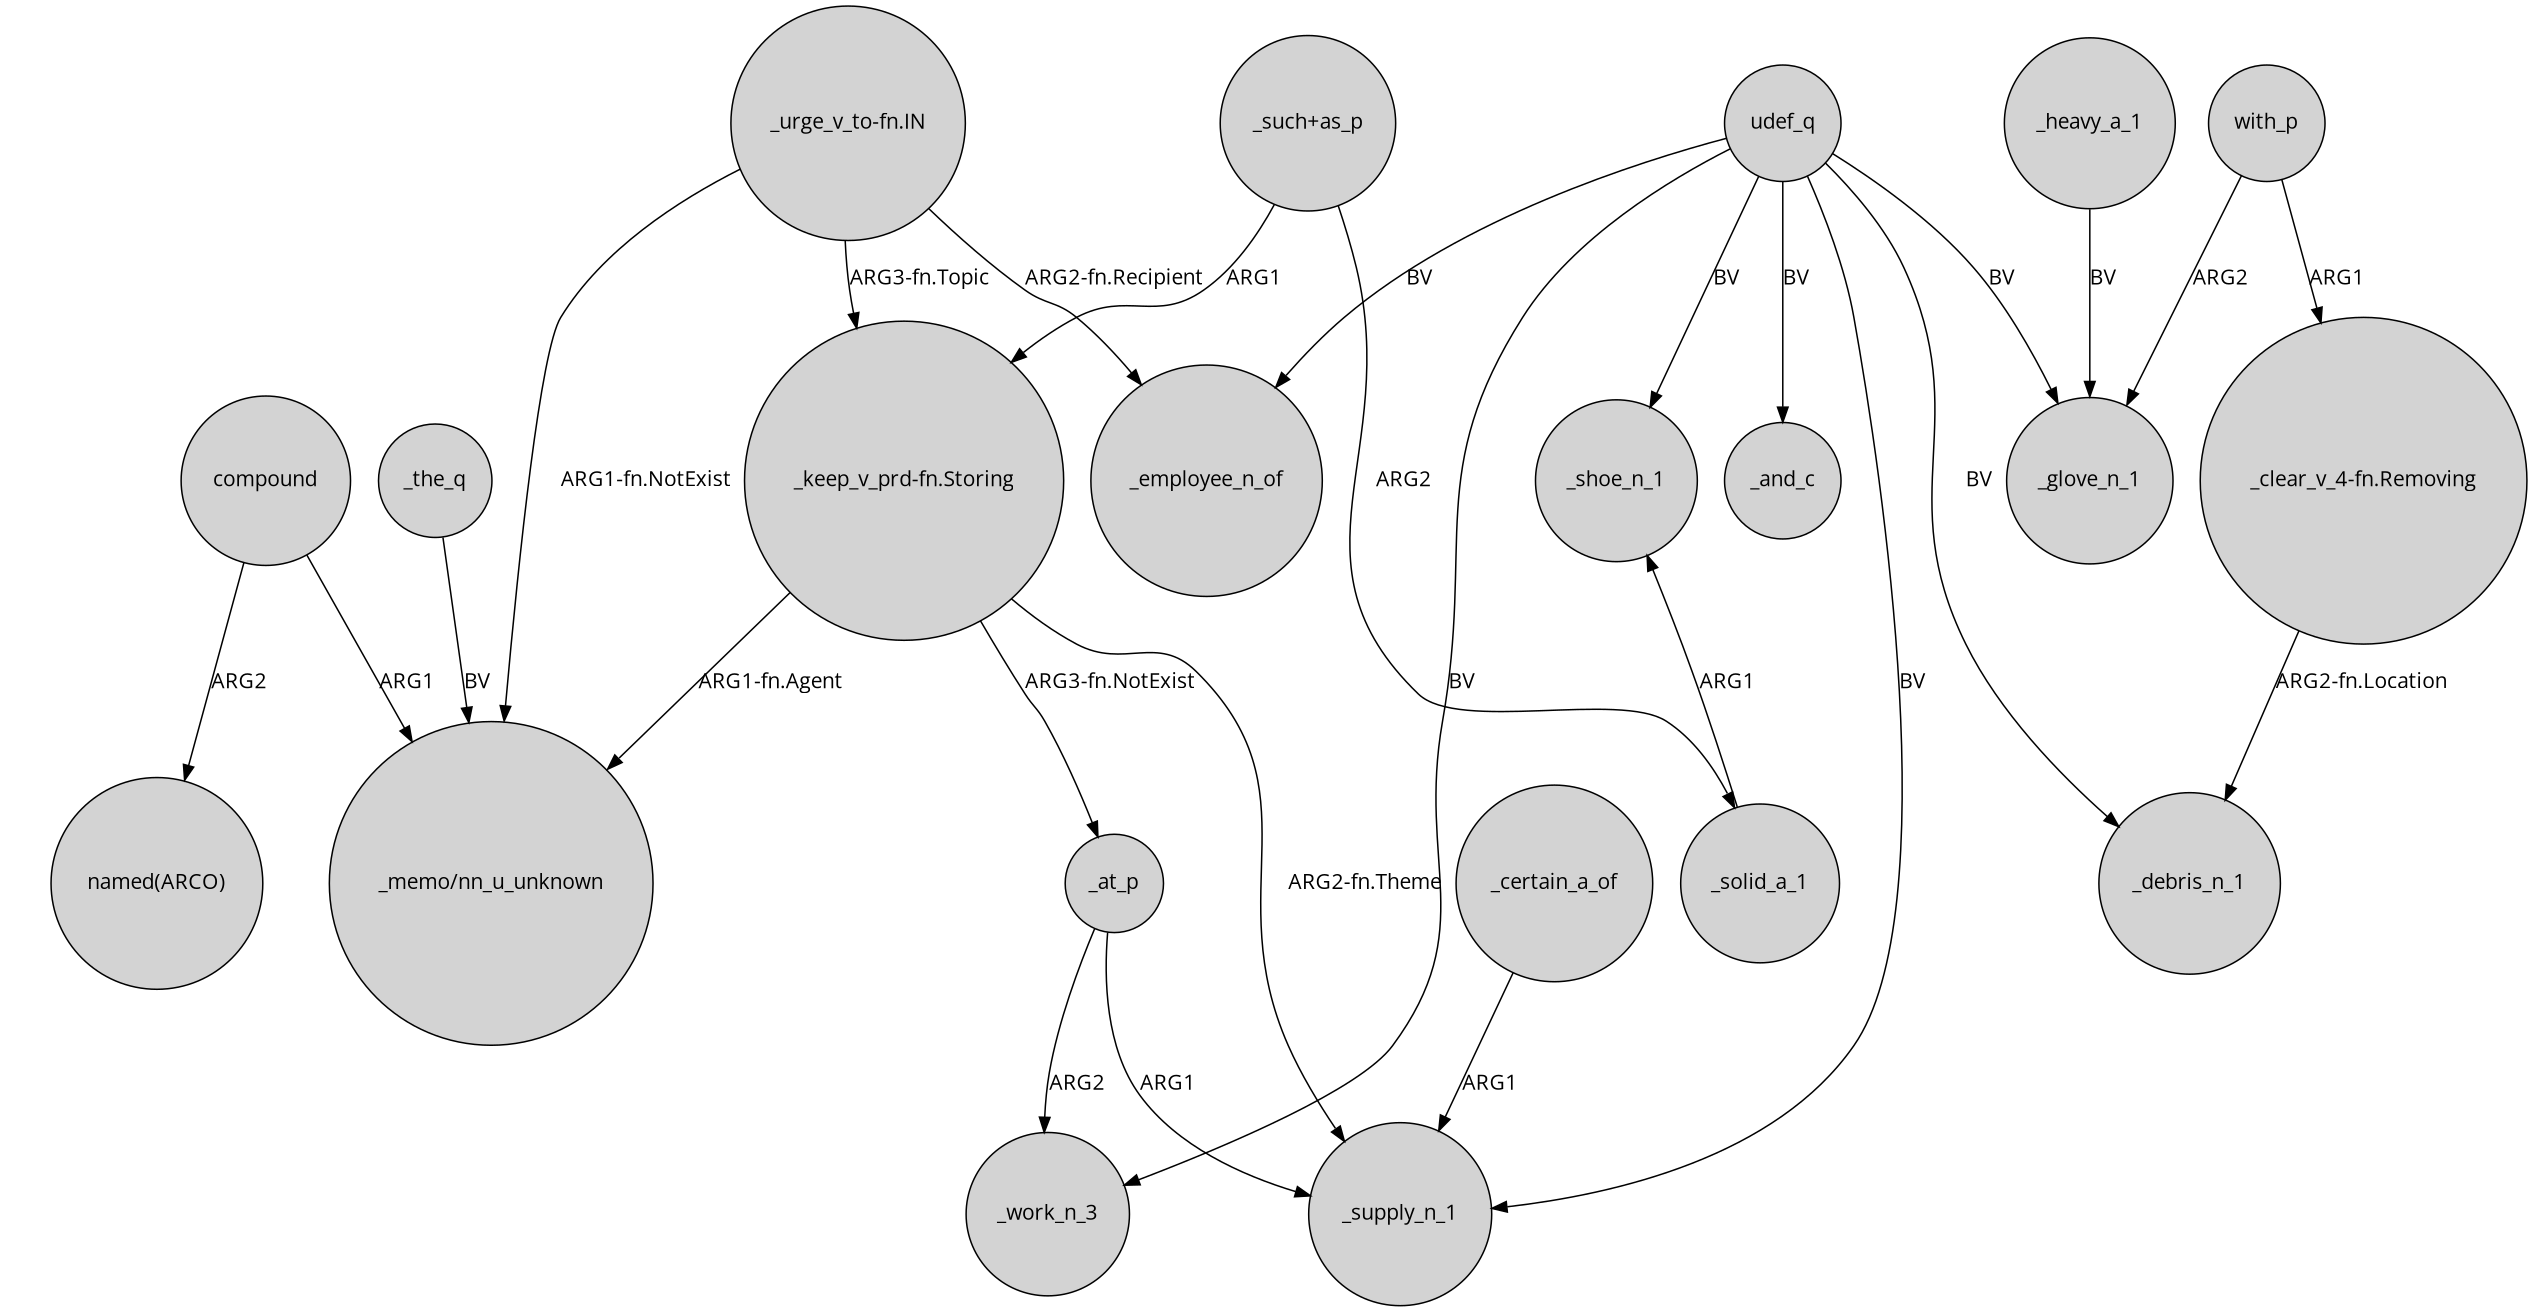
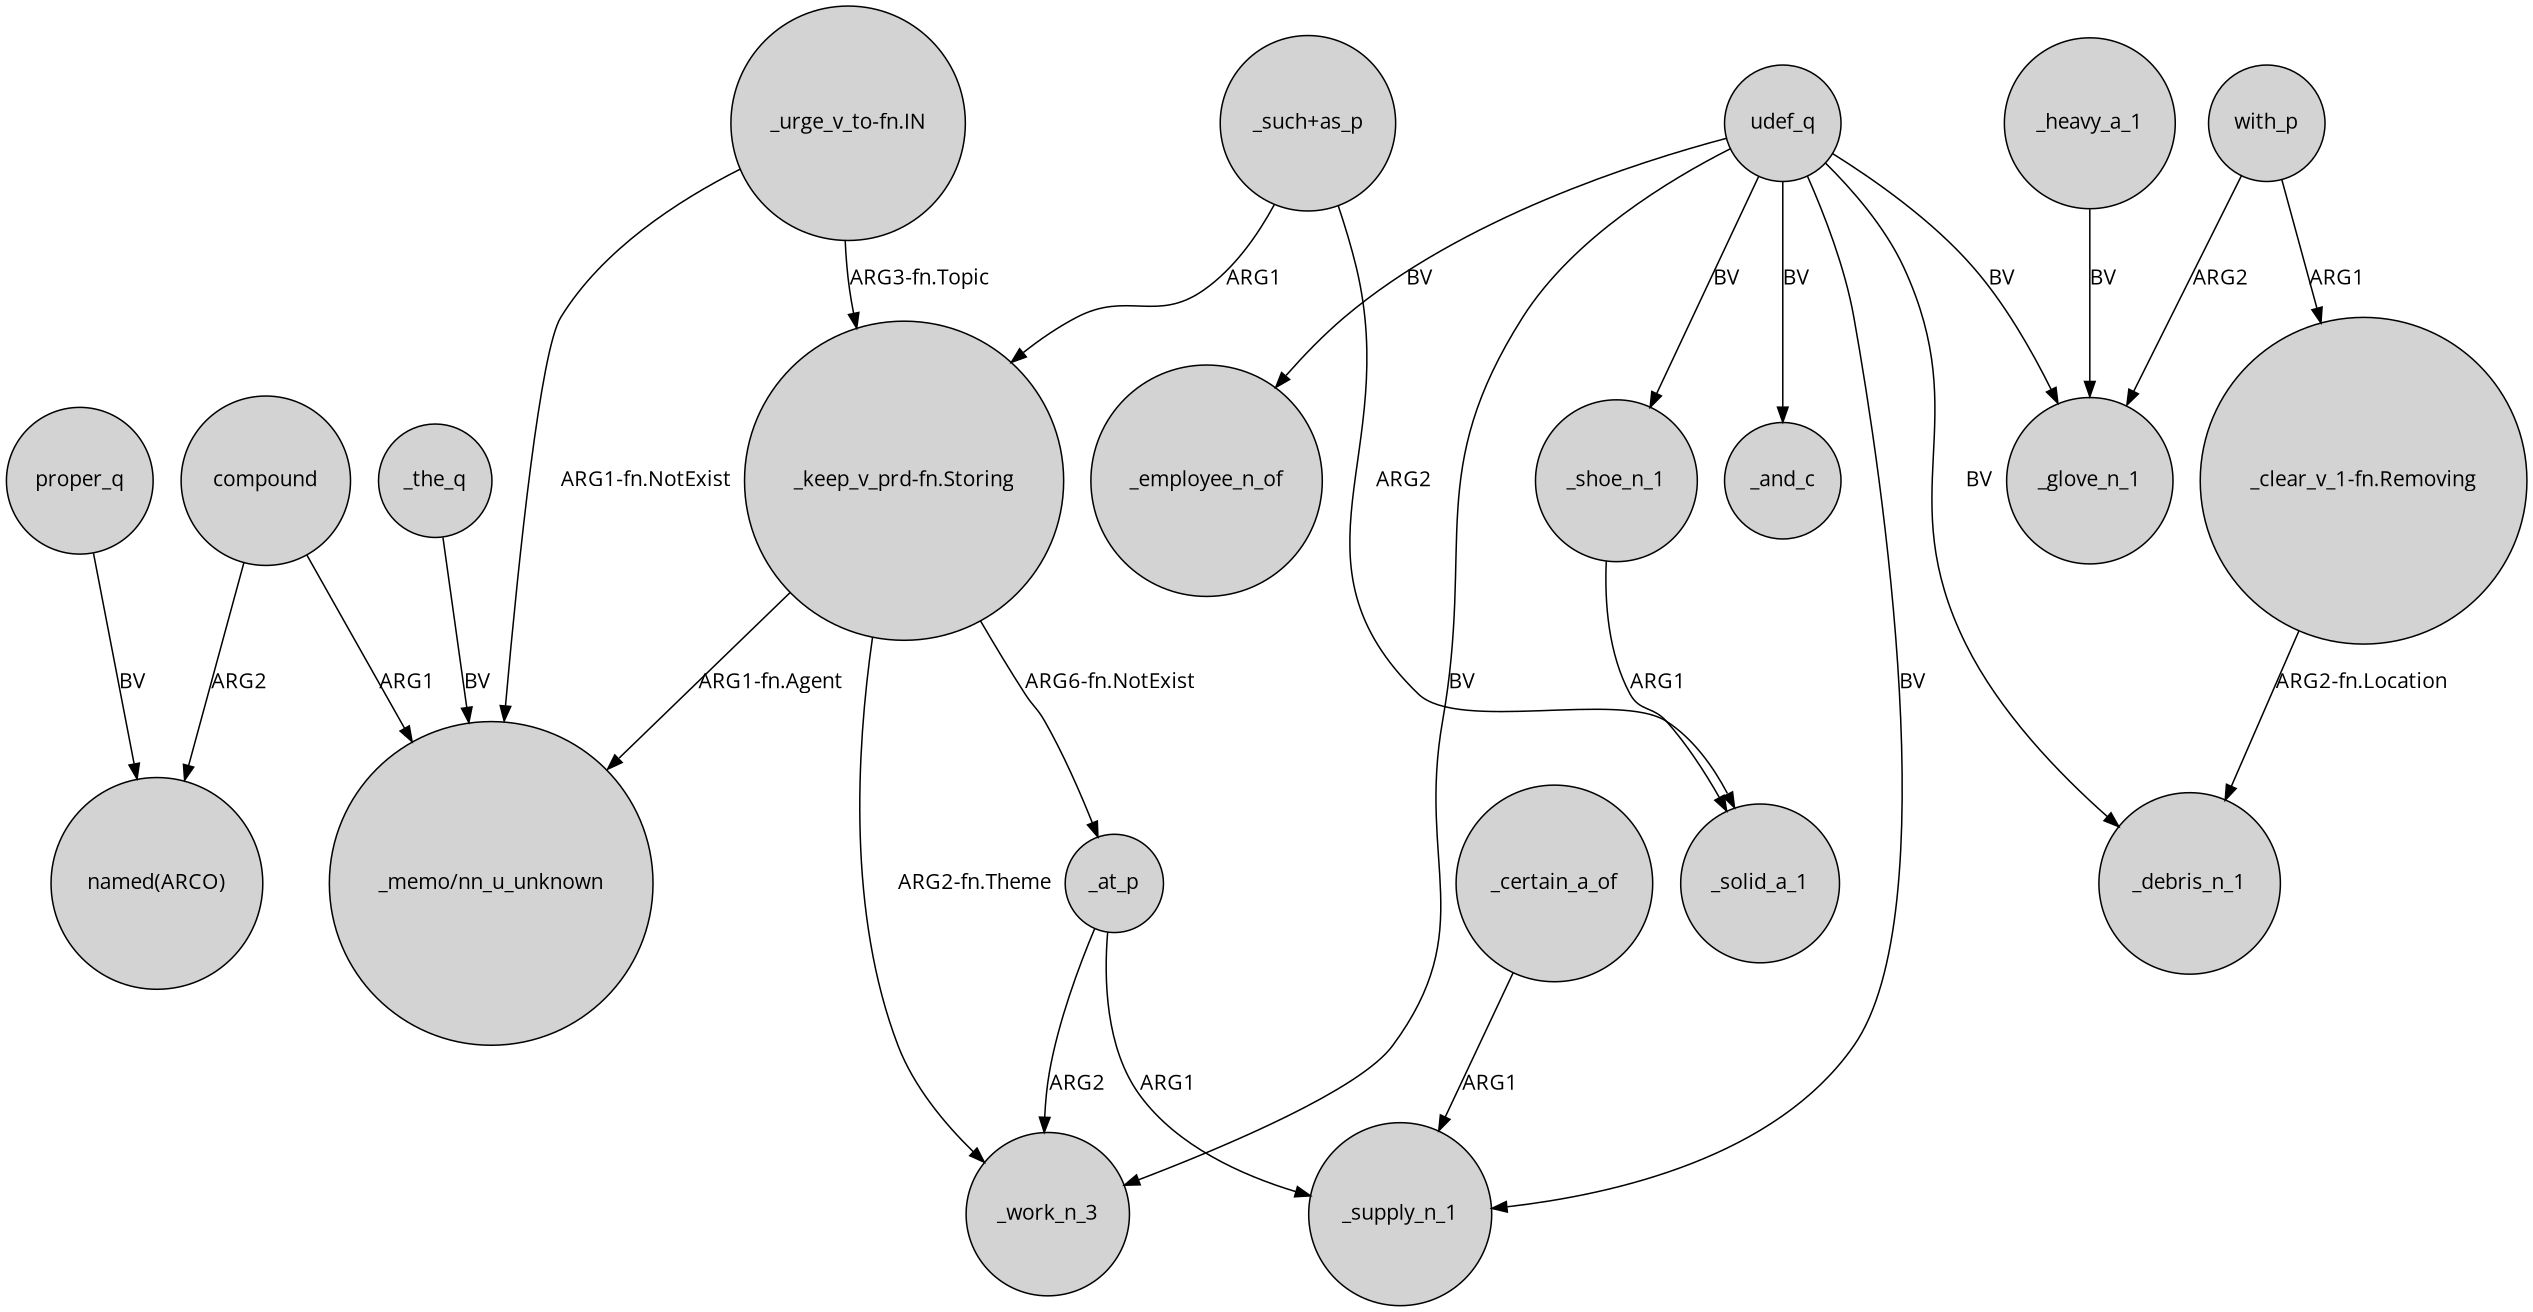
(1030, 293) -> none
none -> (80, 481)
(2364, 481) -> (2364, 481)
(1111, 683) -> (1111, 683)
(1698, 687) -> (1631, 695)
(1260, 796) -> (866, 908)
